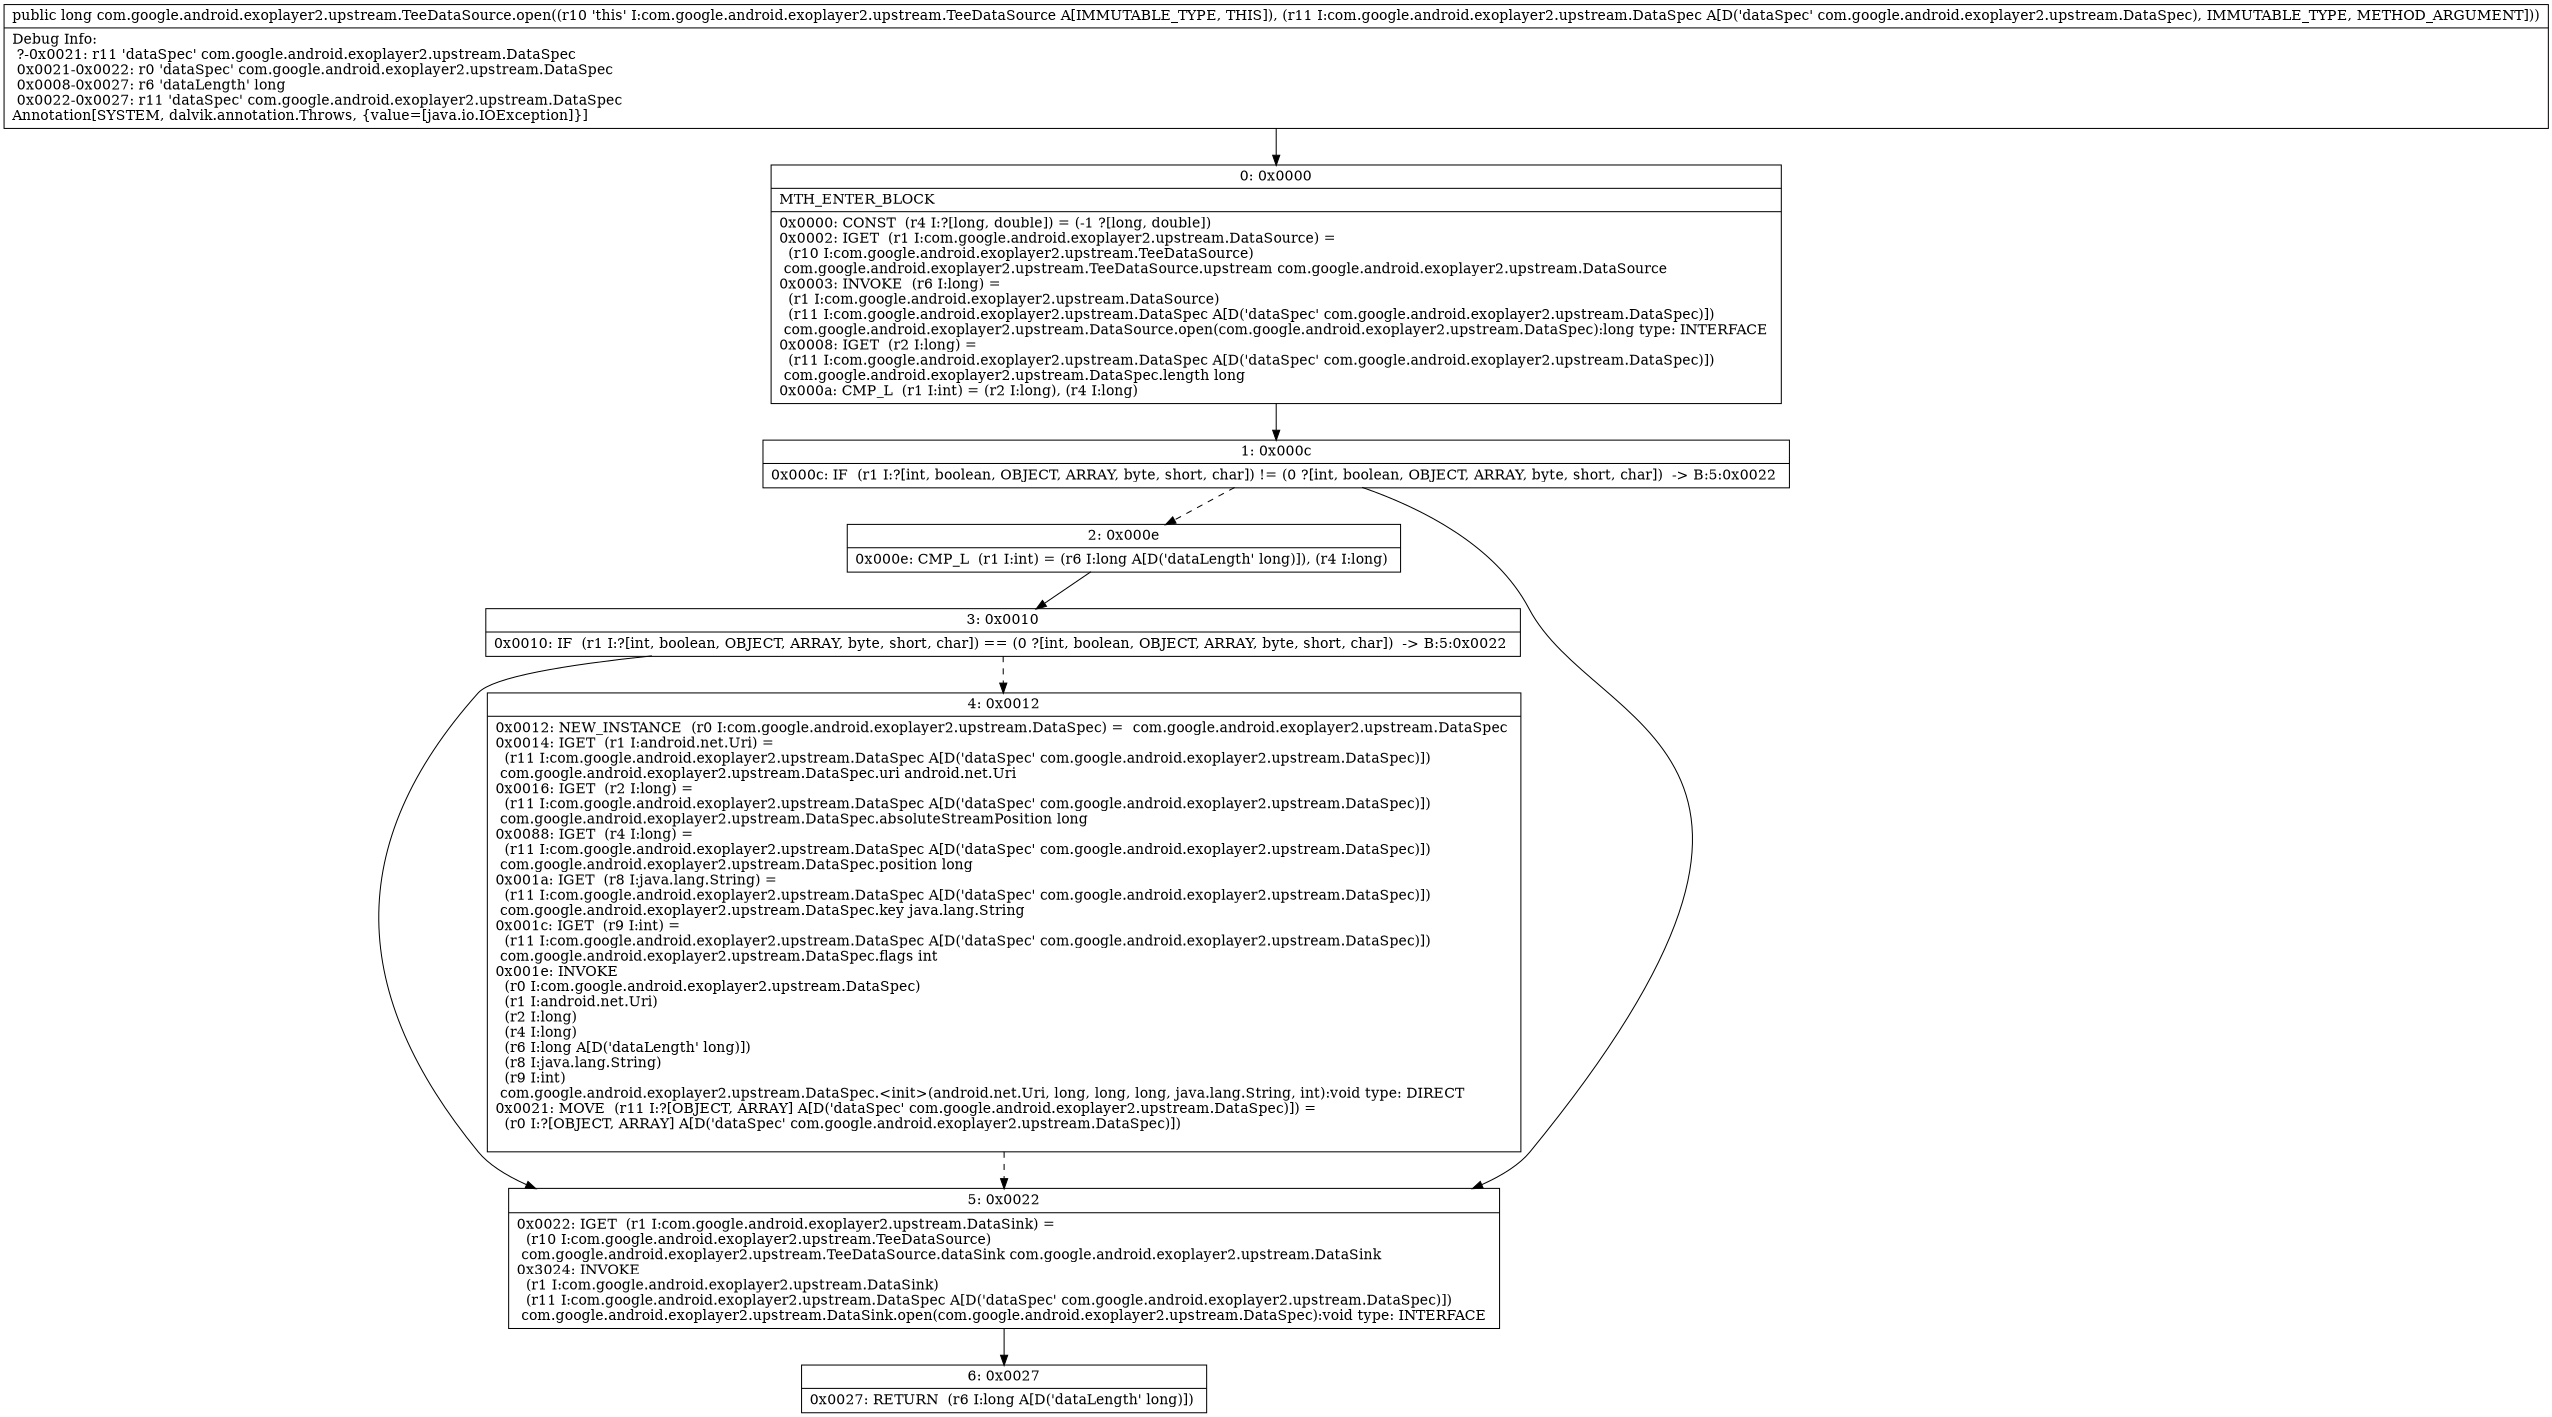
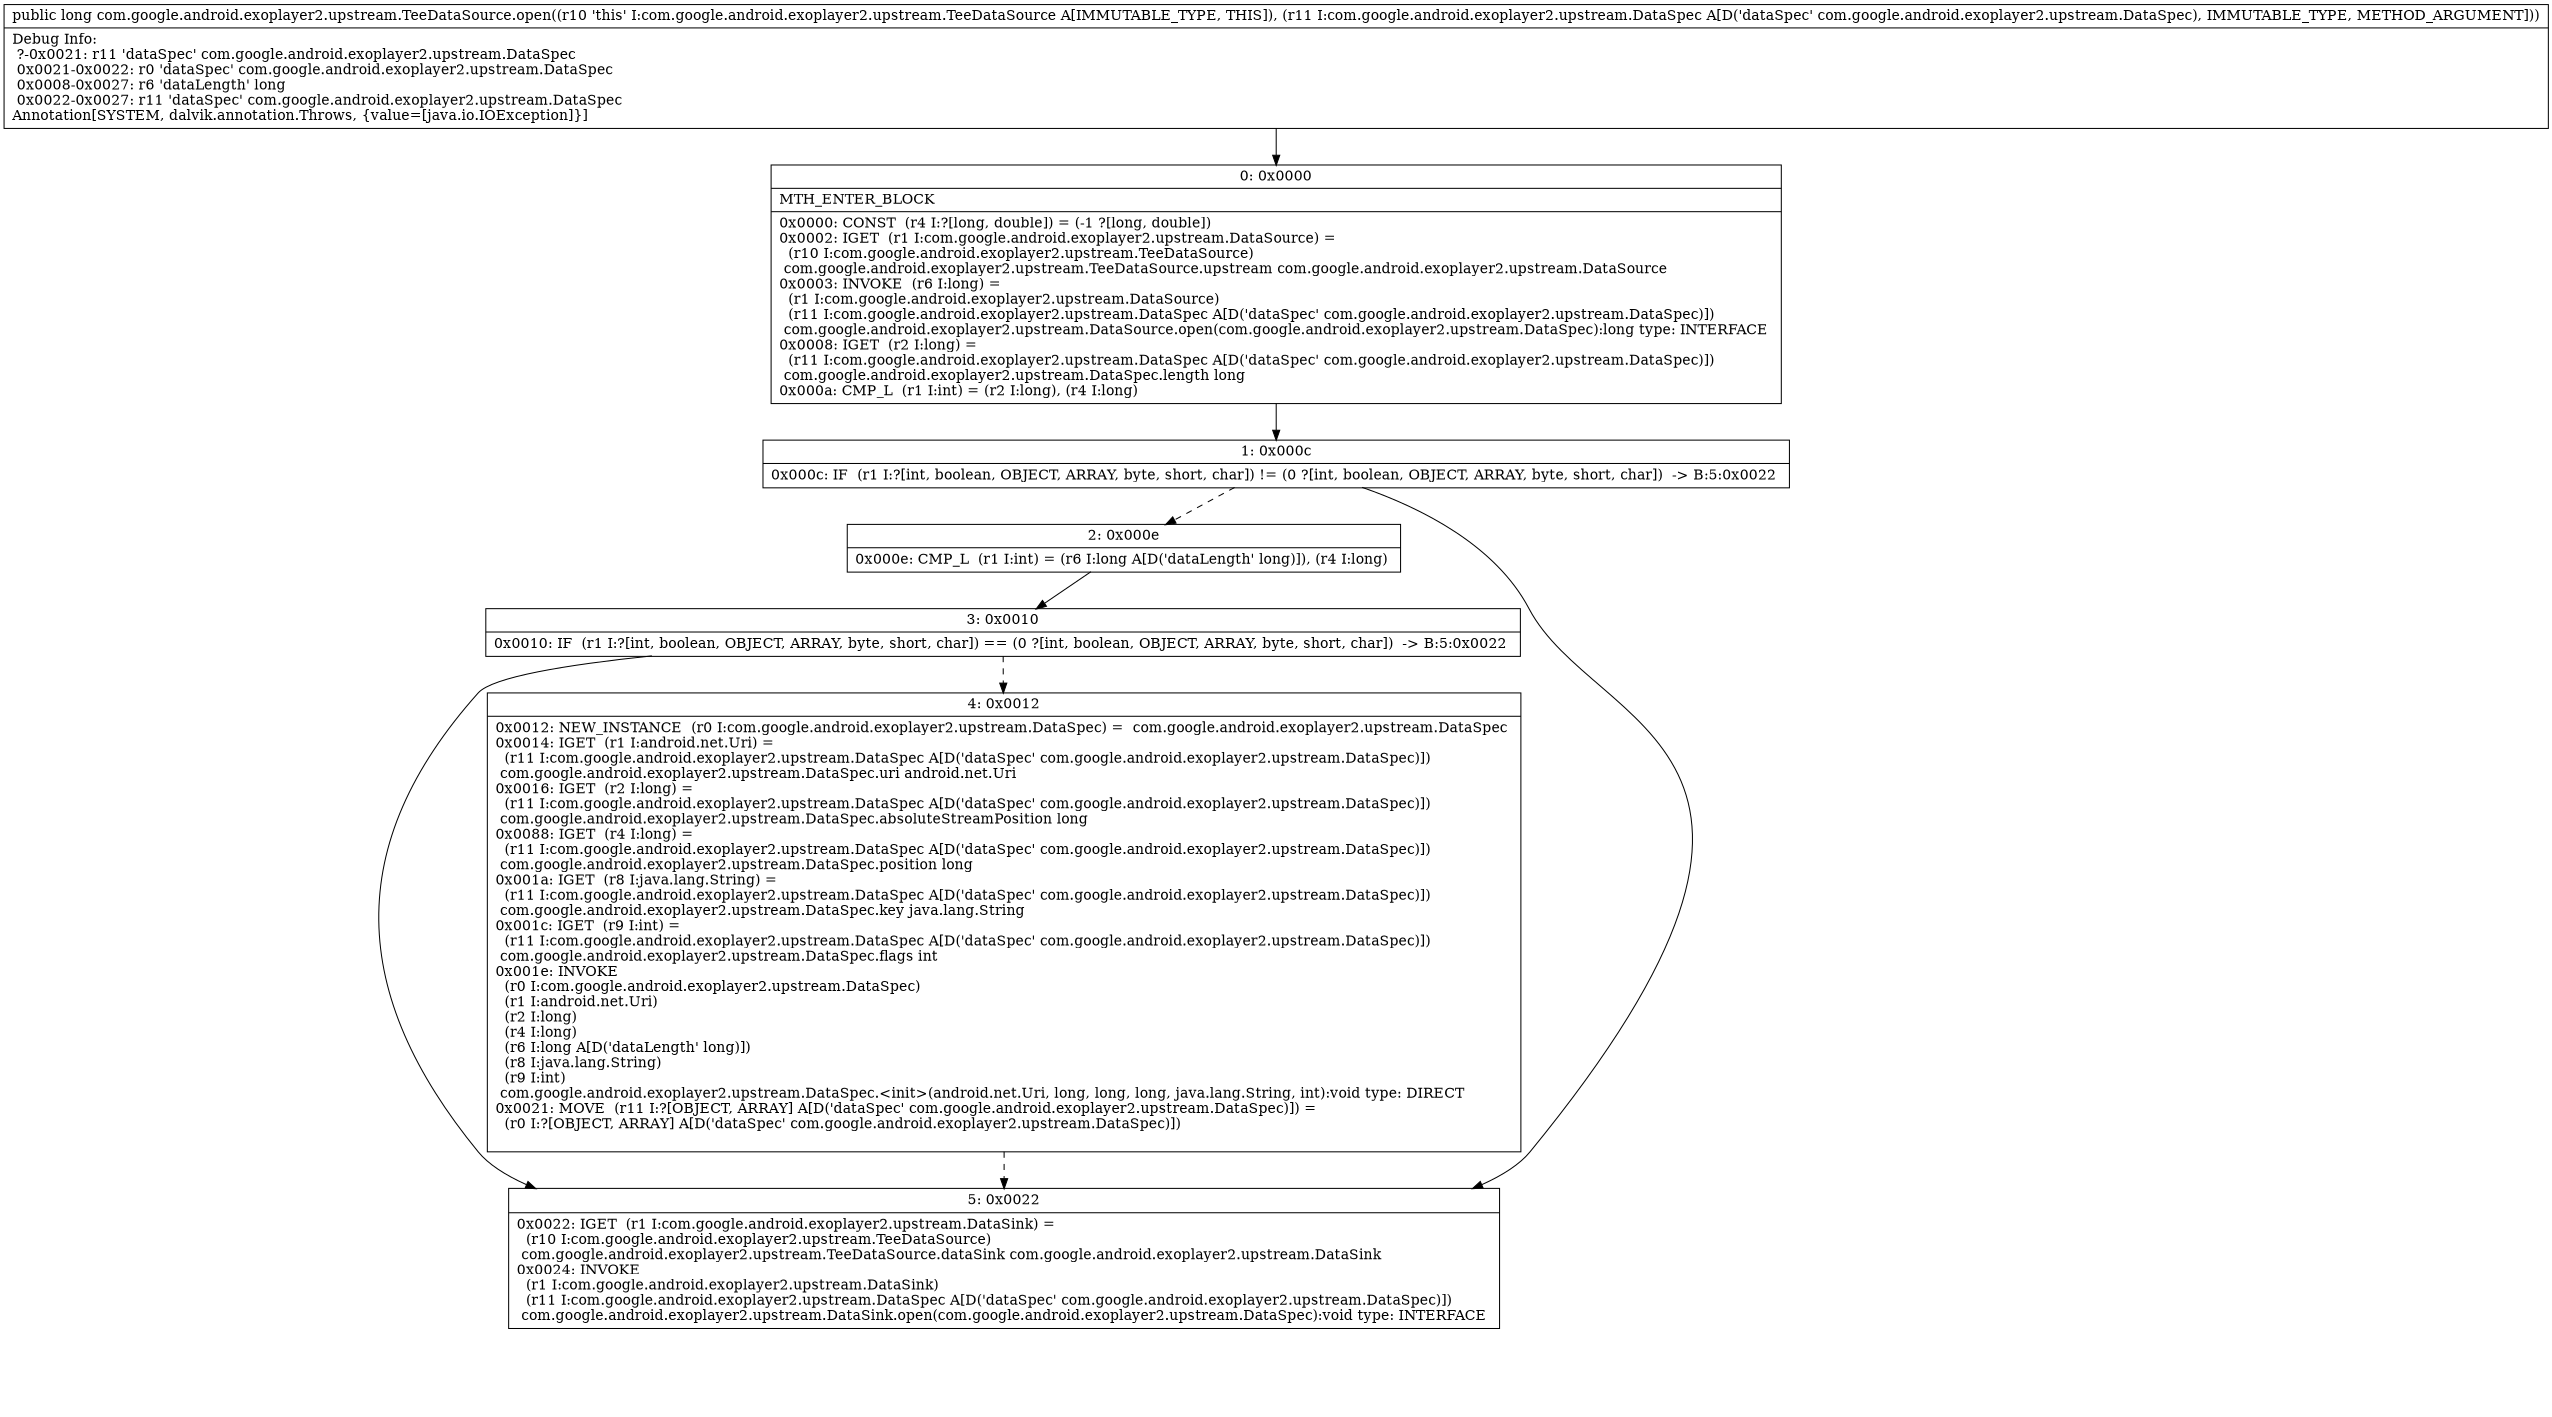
(583, 1270) -> (583, 1270)
(1004, 1389) -> none
